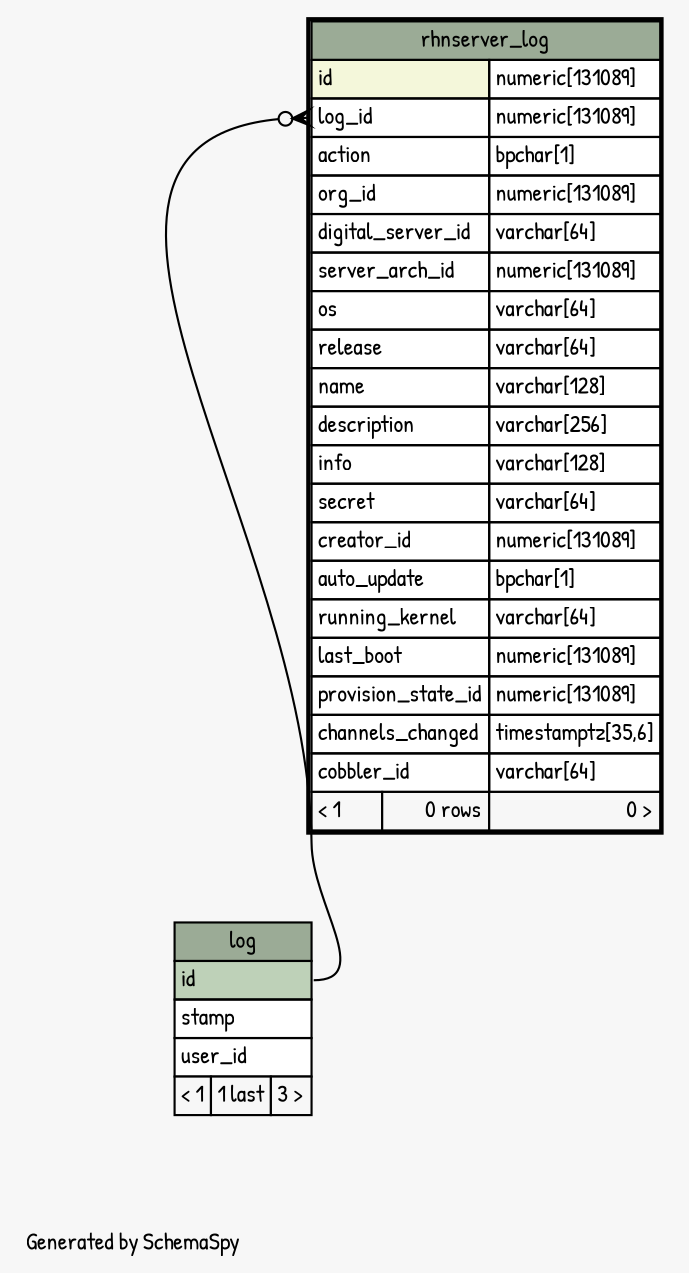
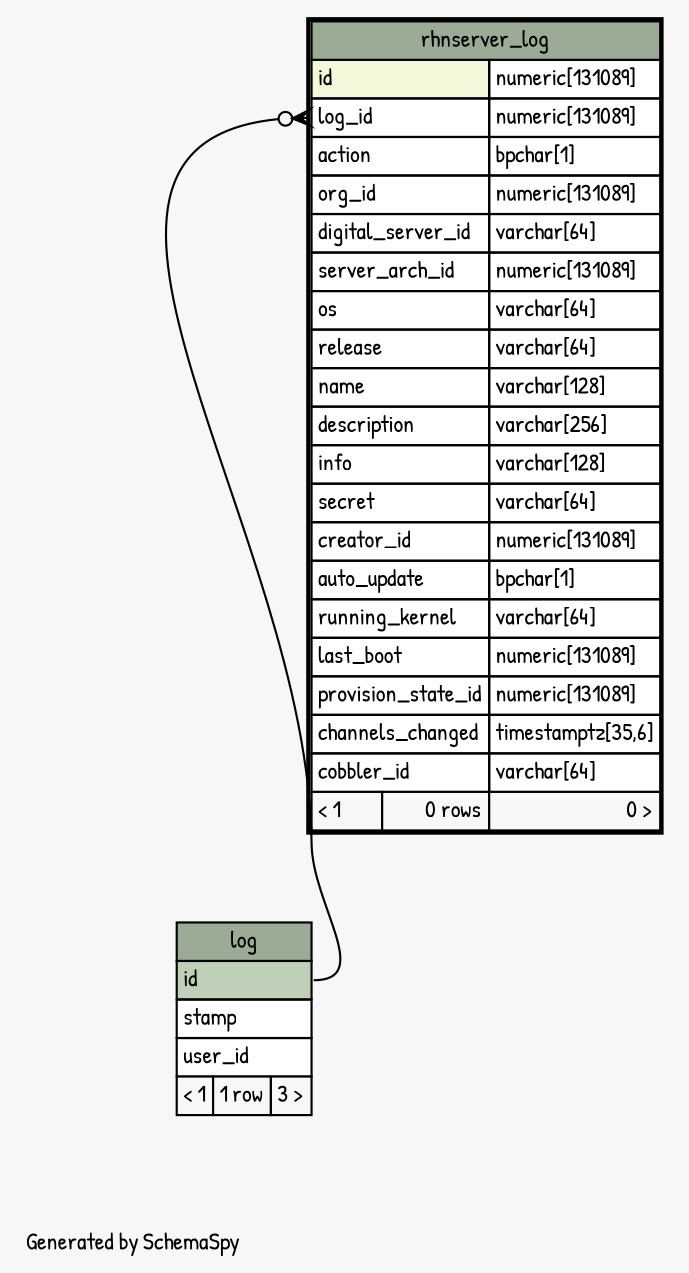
(241, 1095) -> (242, 1095)
